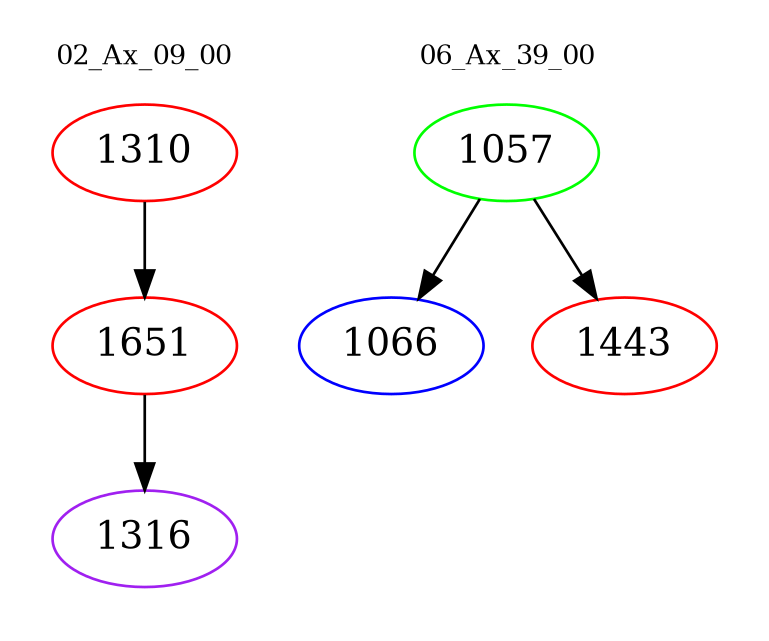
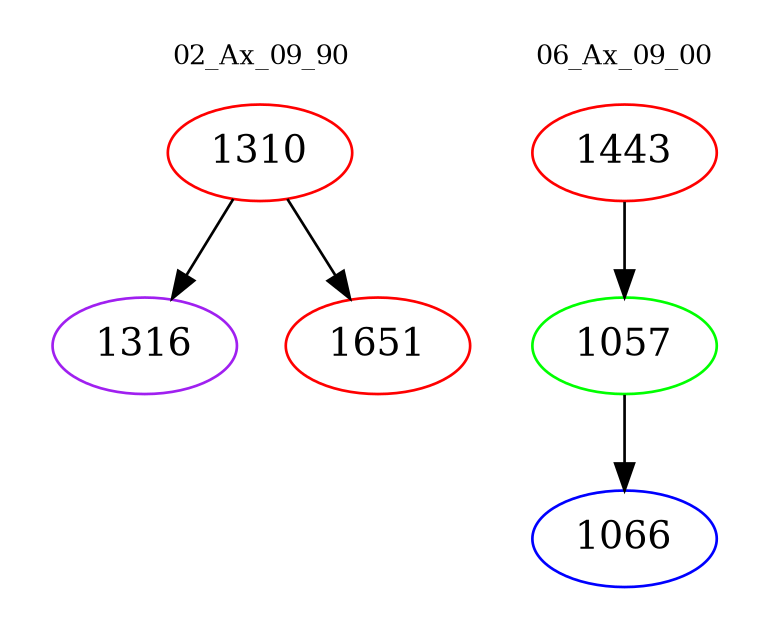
(145, 58) -> (261, 58)
(508, 58) -> (625, 58)
(558, 237) -> (625, 236)
(145, 429) -> (210, 237)
